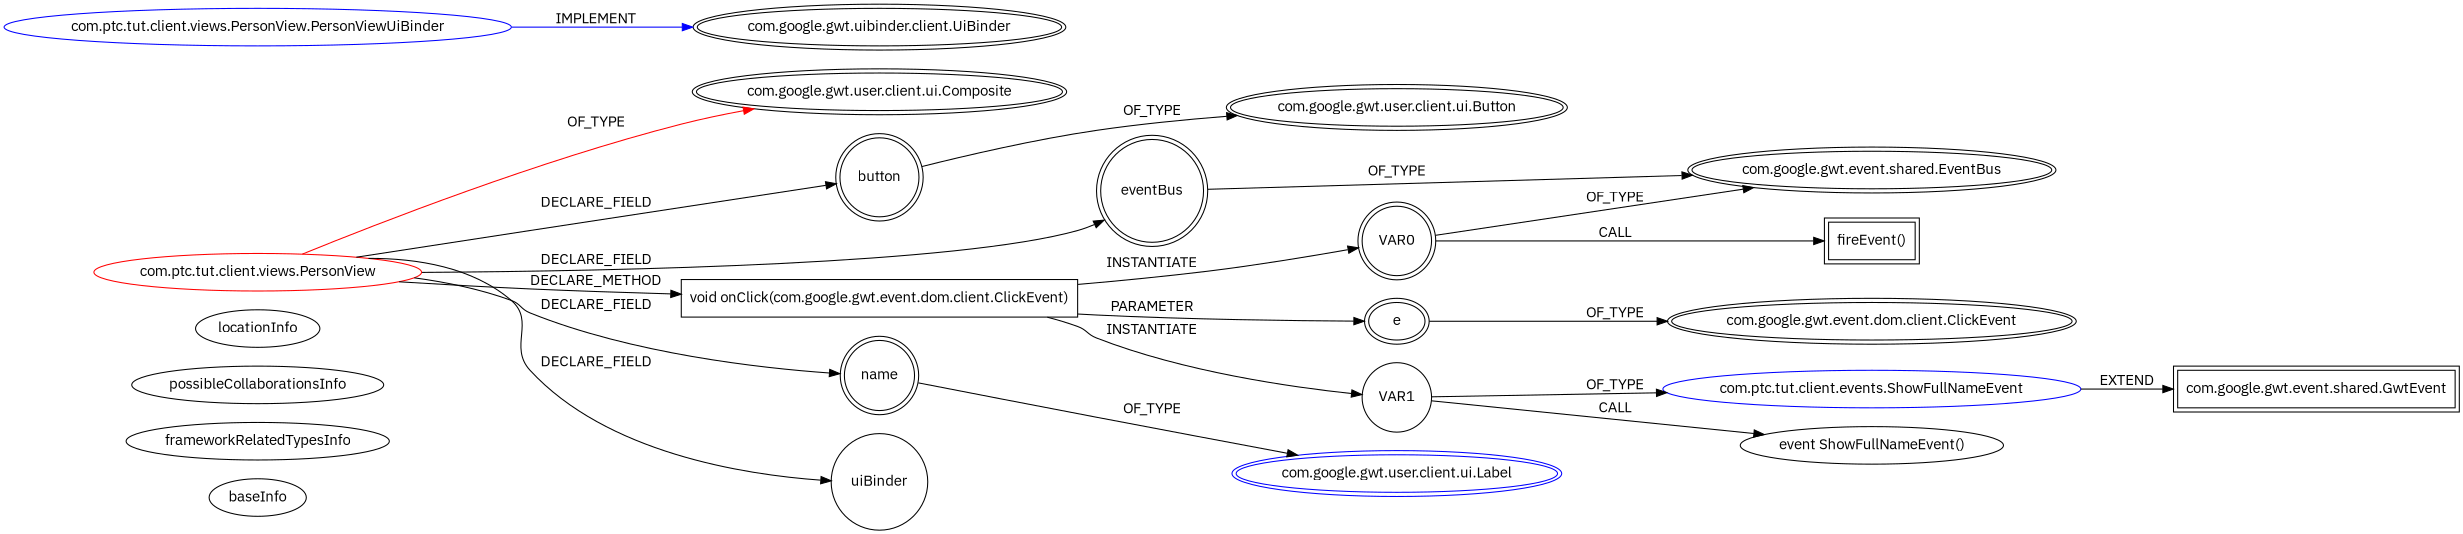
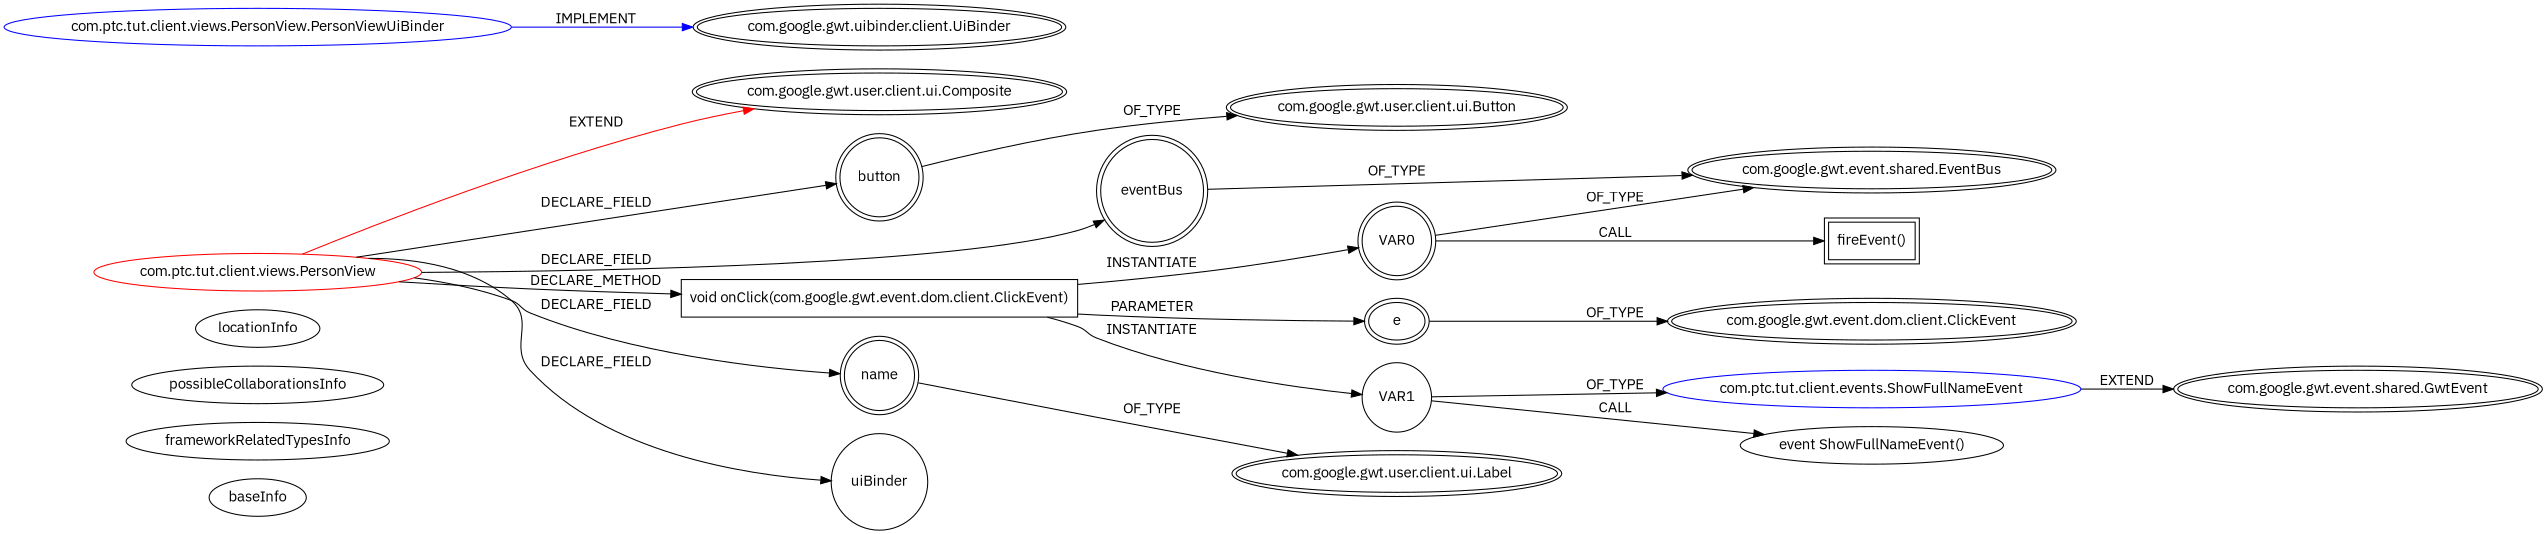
(596, 123) -> (596, 123)
(2316, 389) -> (2358, 389)
(1397, 474) -> (1397, 474)
